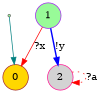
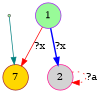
(60, 46) -> (60, 46)
(16, 77) -> (16, 77)
